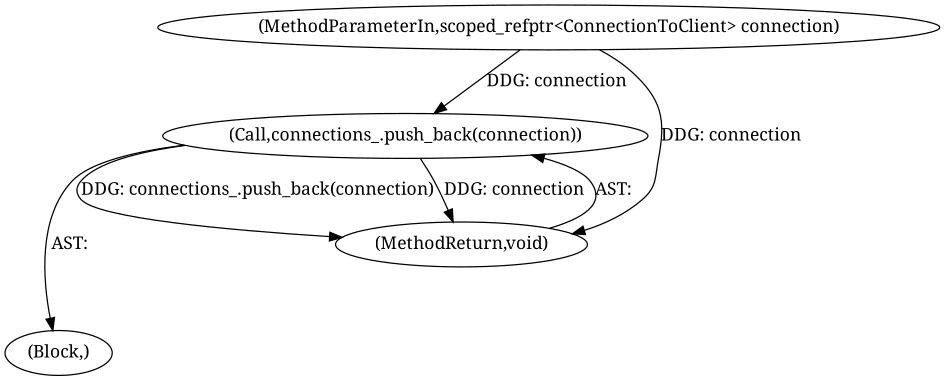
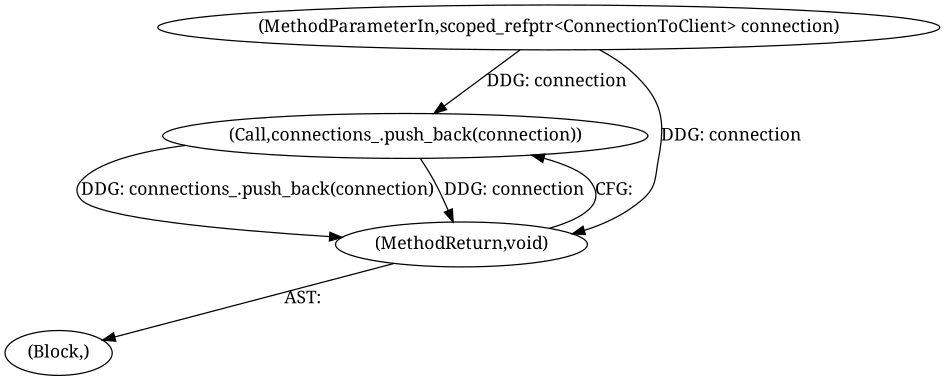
(616, 190) -> (616, 190)
(65, 191) -> (254, 300)
